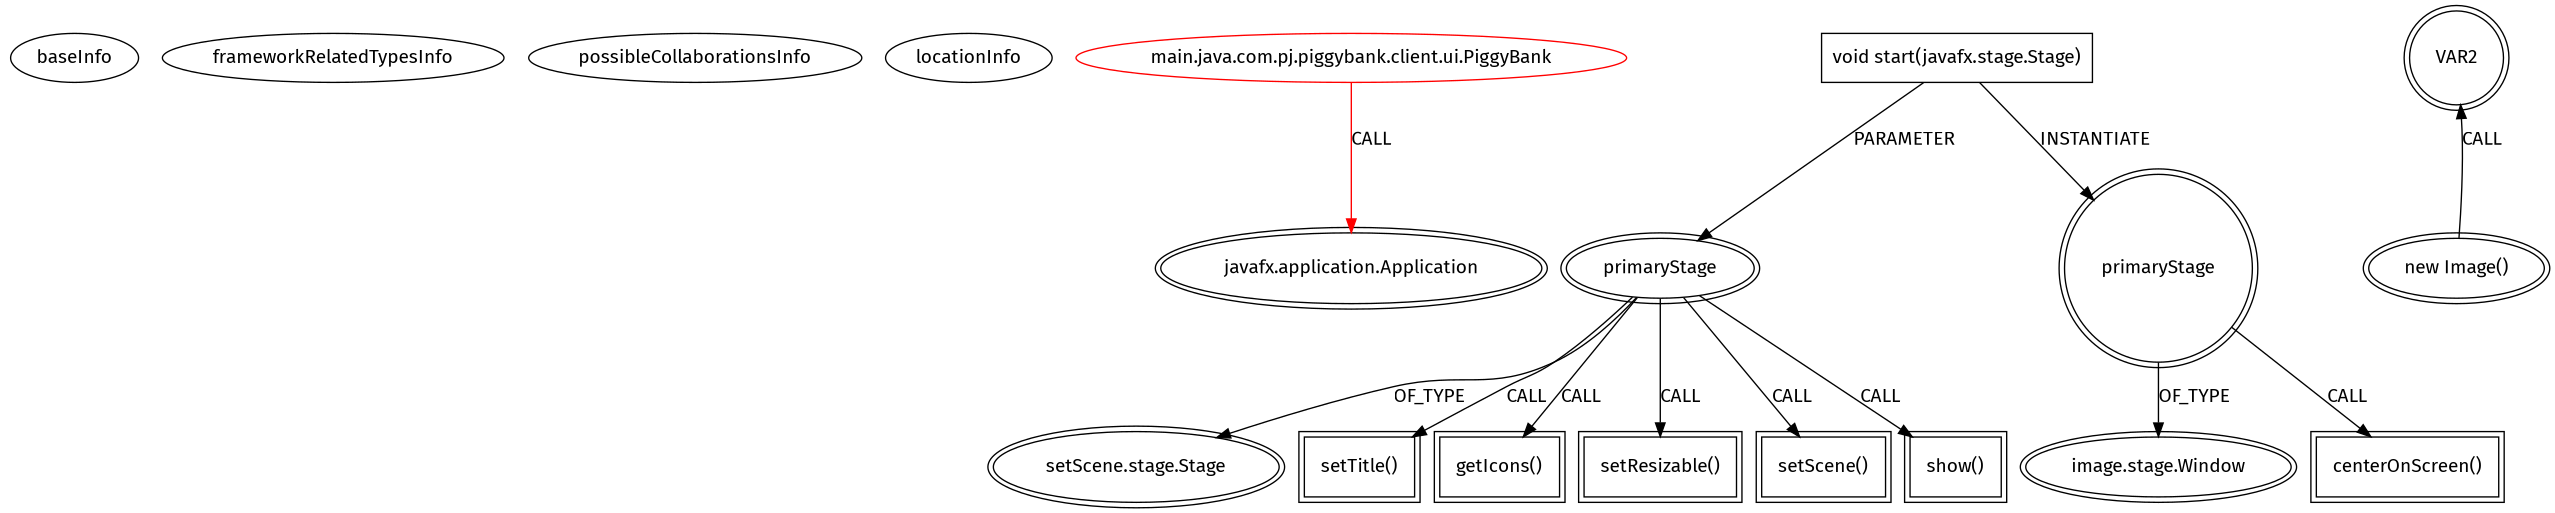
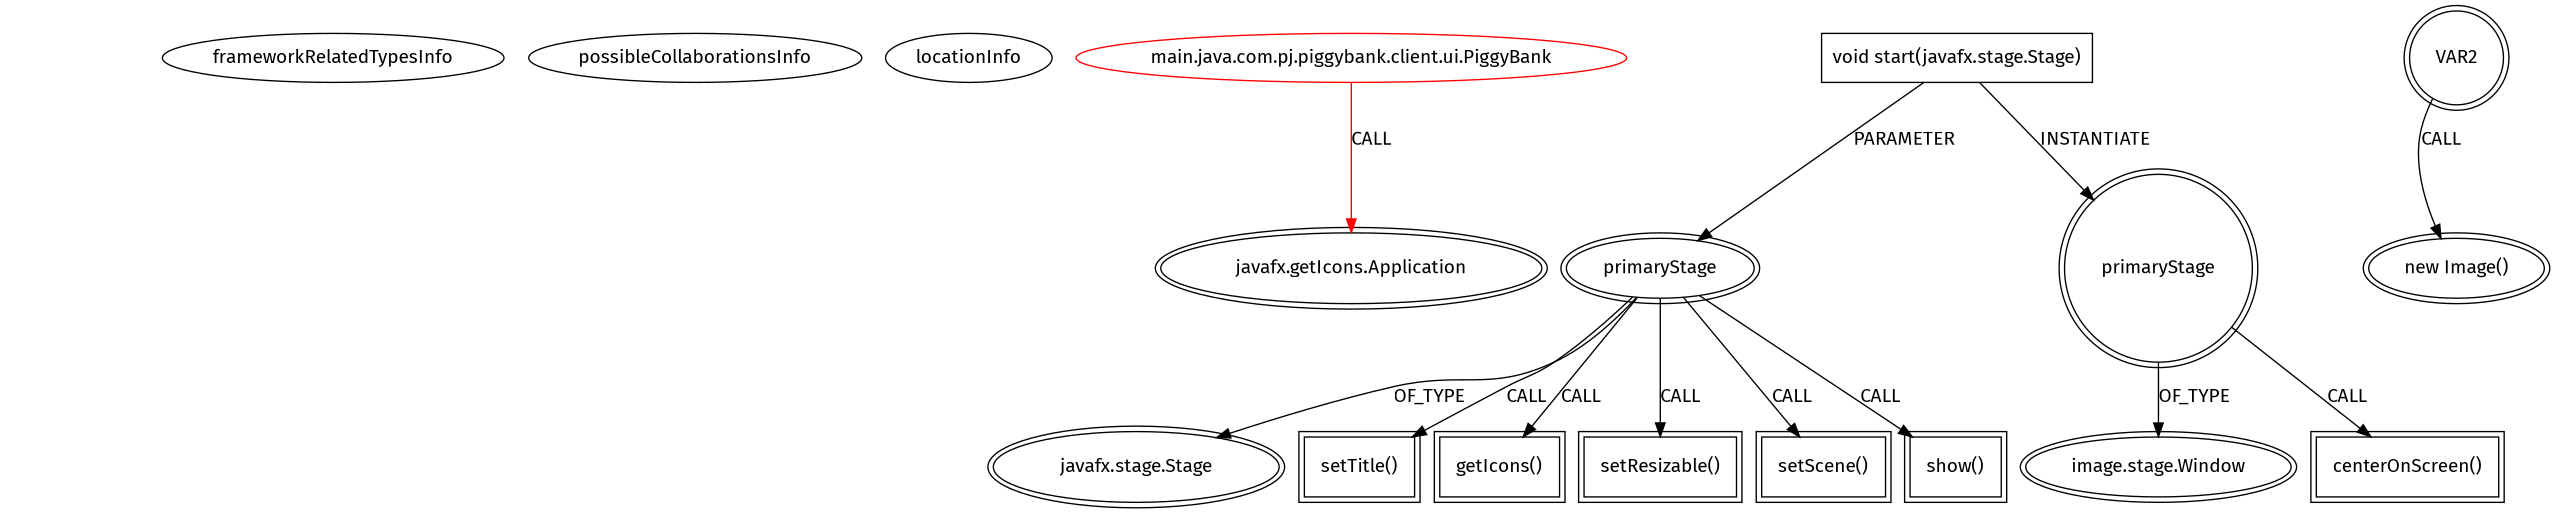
(75, 58) -> none
(2462, 178) -> (2419, 162)
(1351, 268) -> (1351, 268)
(1136, 467) -> (1136, 467)
